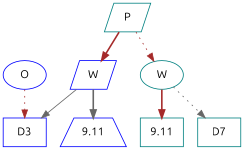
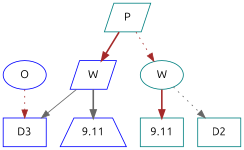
(219, 132) -> (219, 132)
